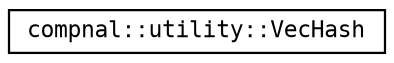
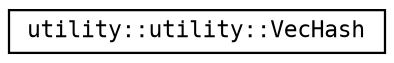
(197, 32) -> (197, 32)
